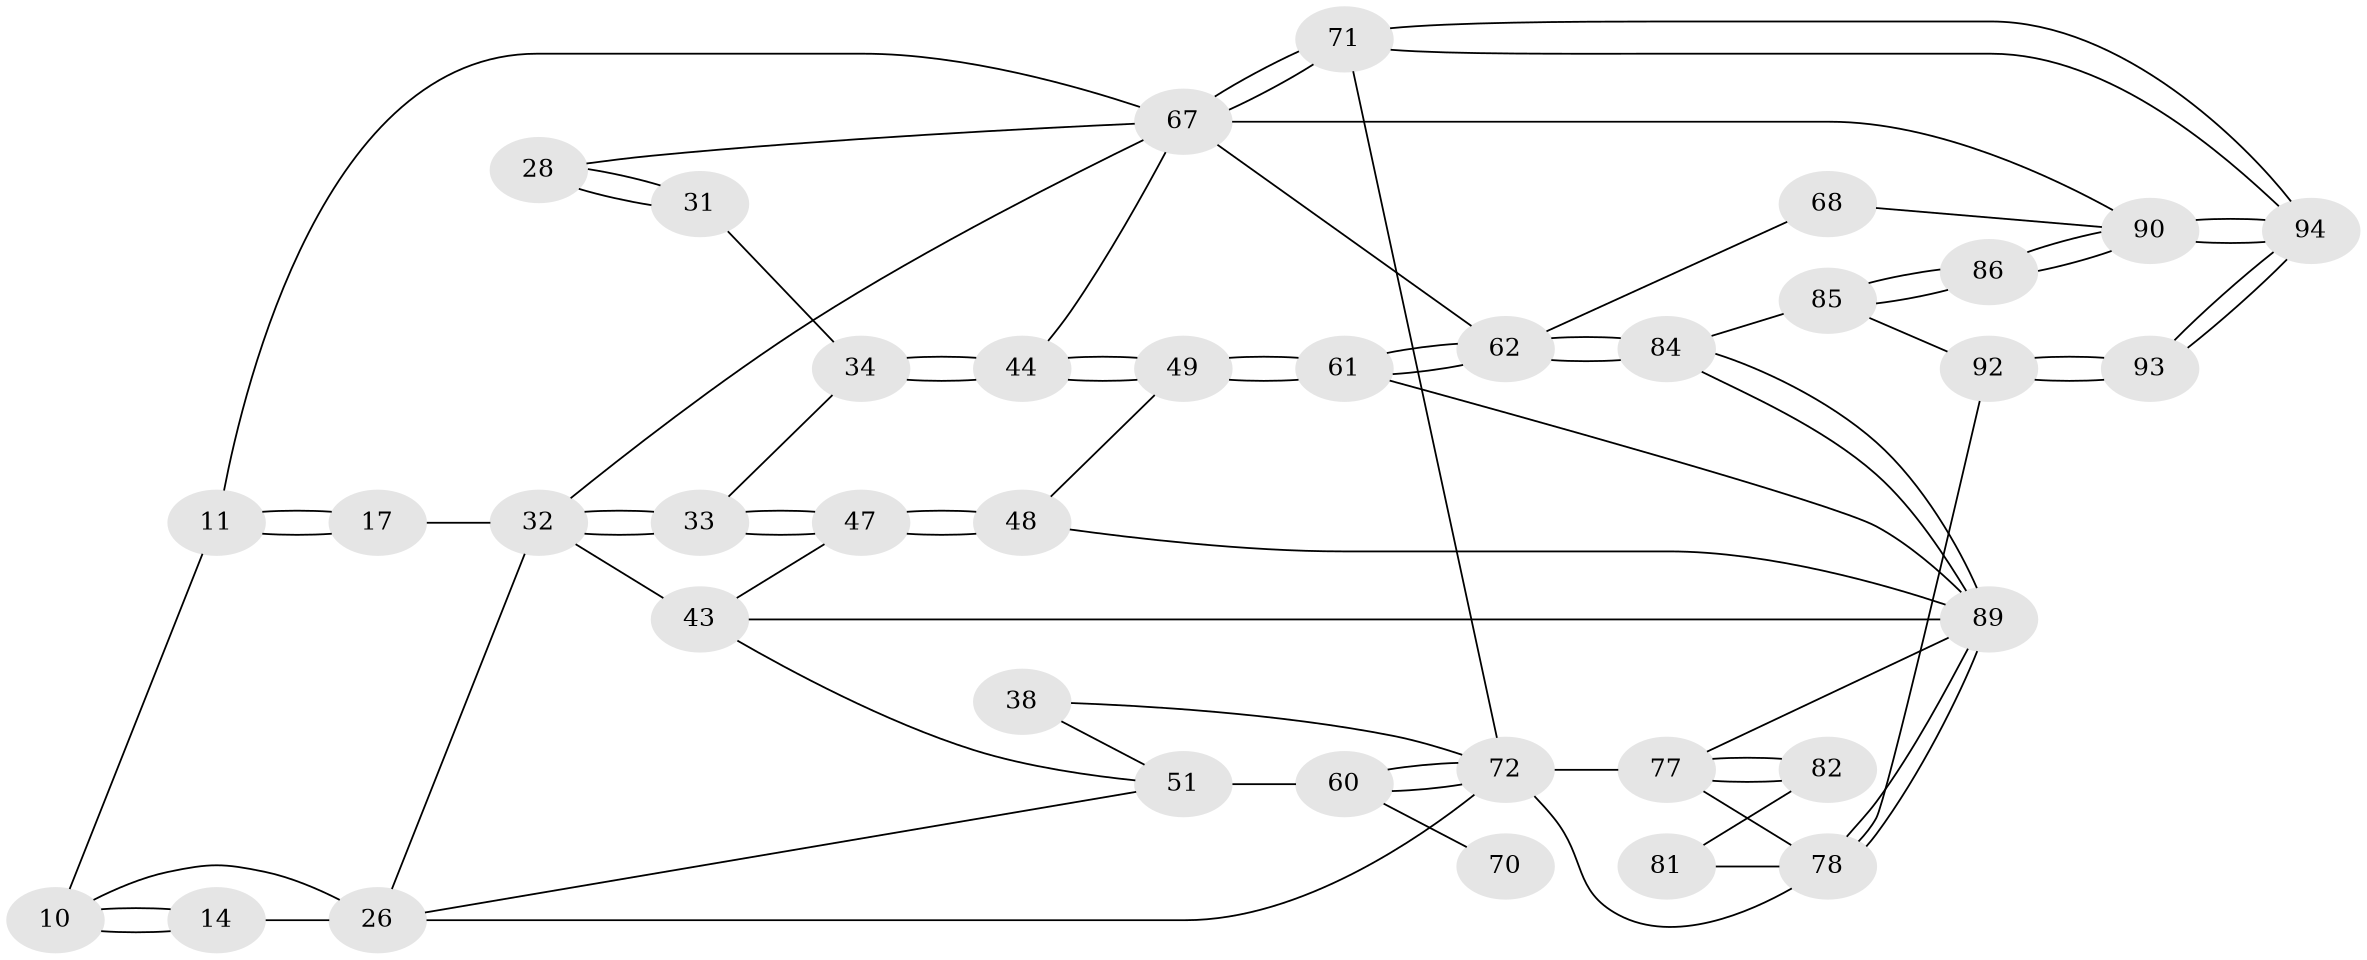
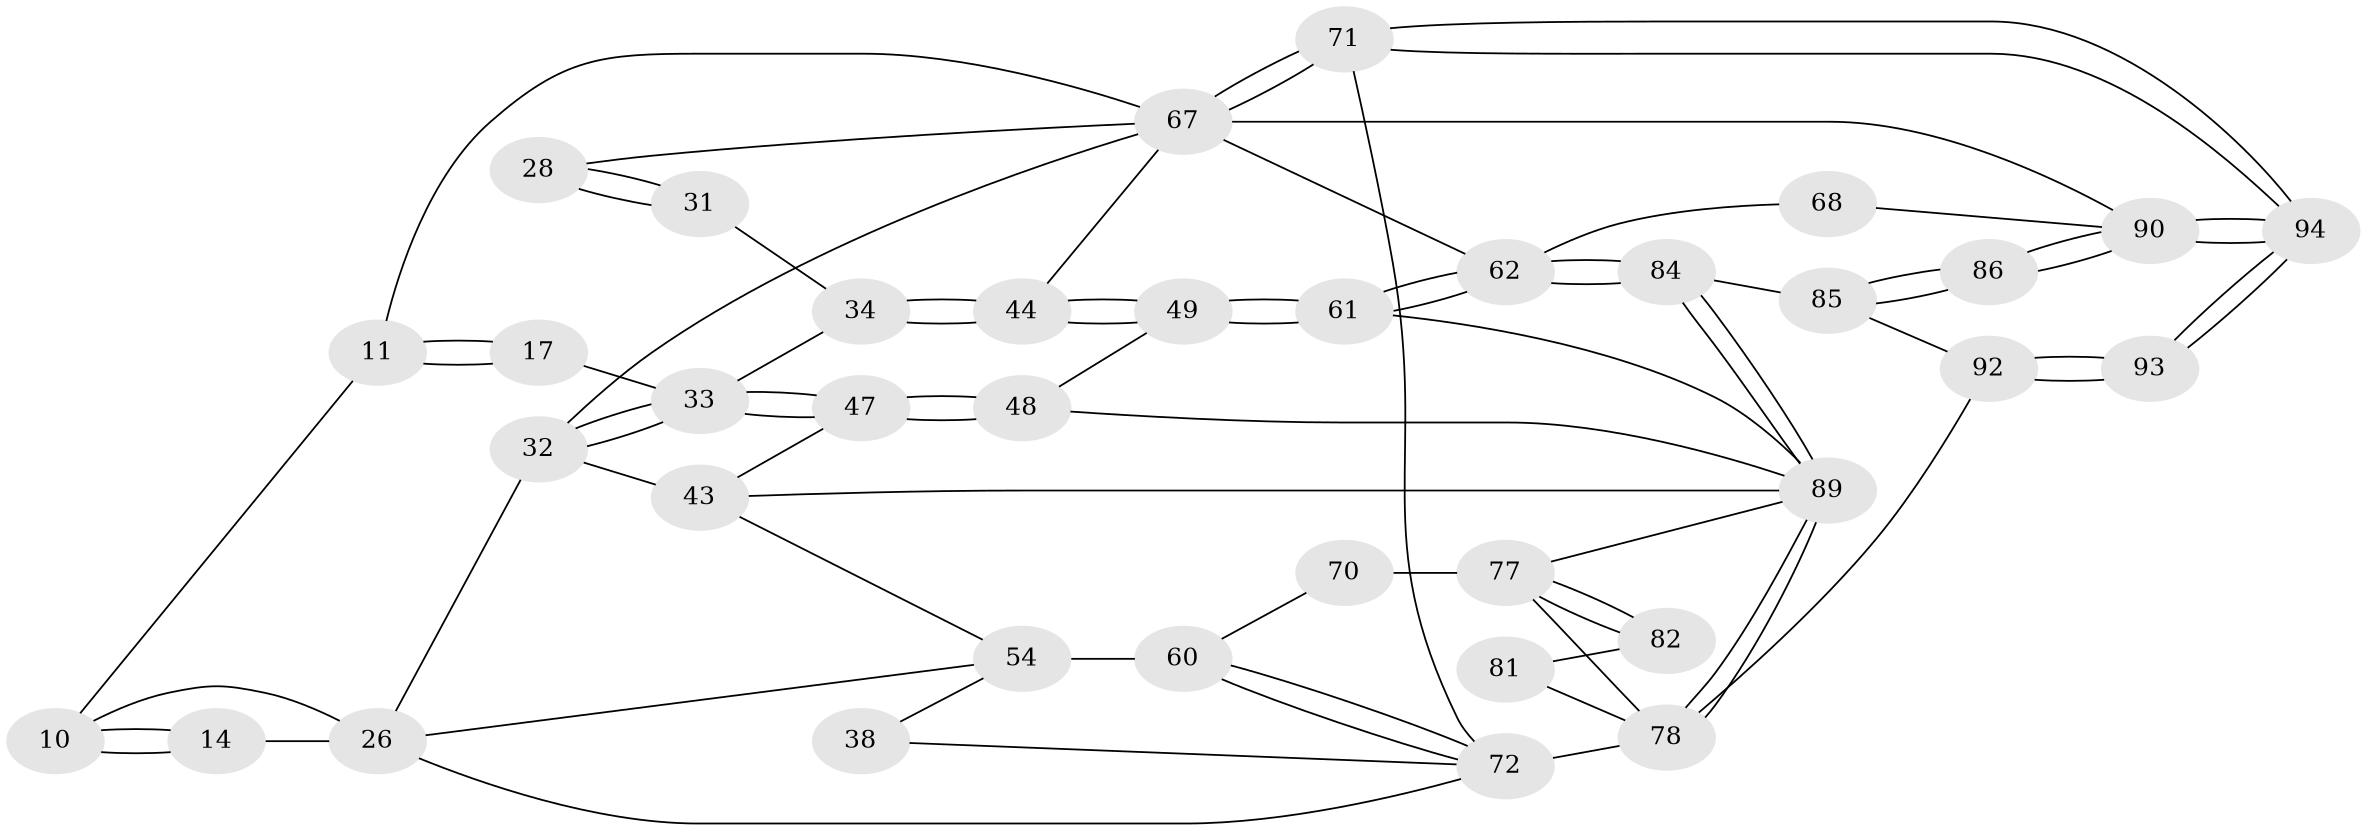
(459, 523) -> (607, 373)
(1586, 770) -> (1425, 573)
(1183, 784) -> (1022, 659)
